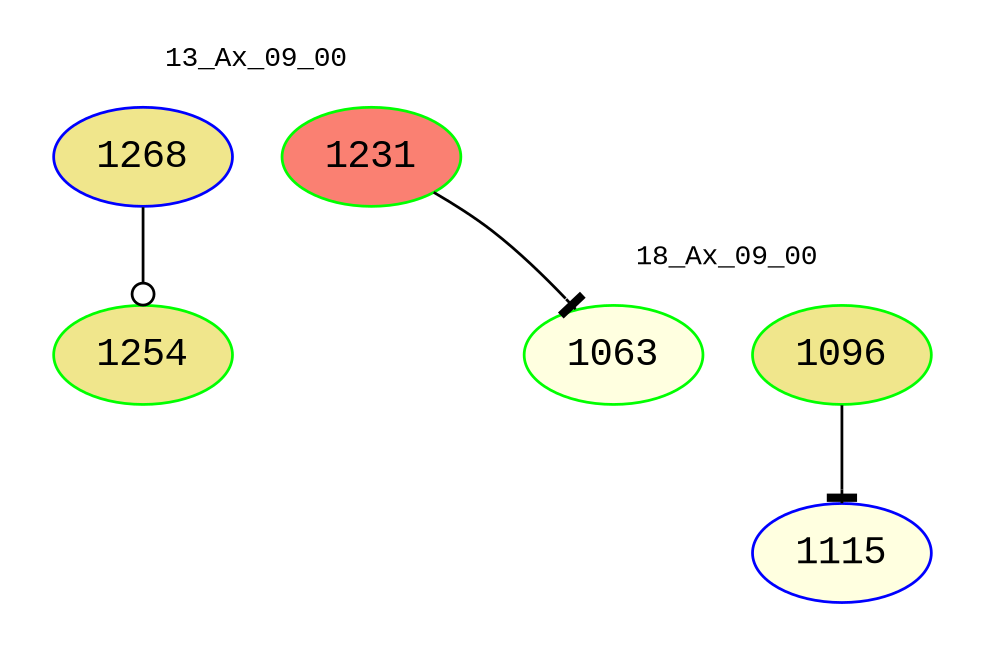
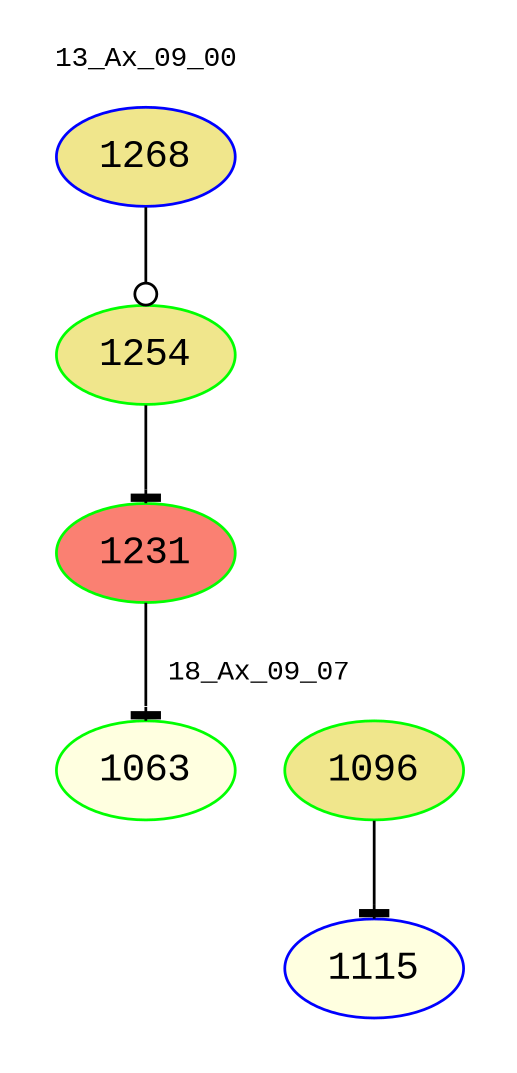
(728, 257) -> (260, 673)
none -> (146, 447)
